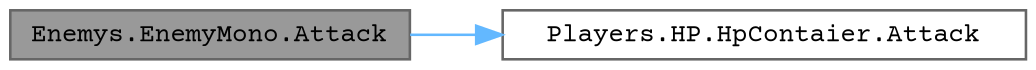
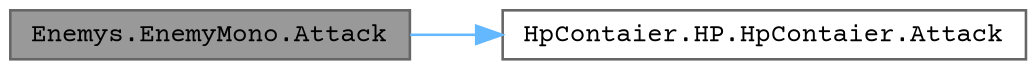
(764, 35) -> (764, 35)
